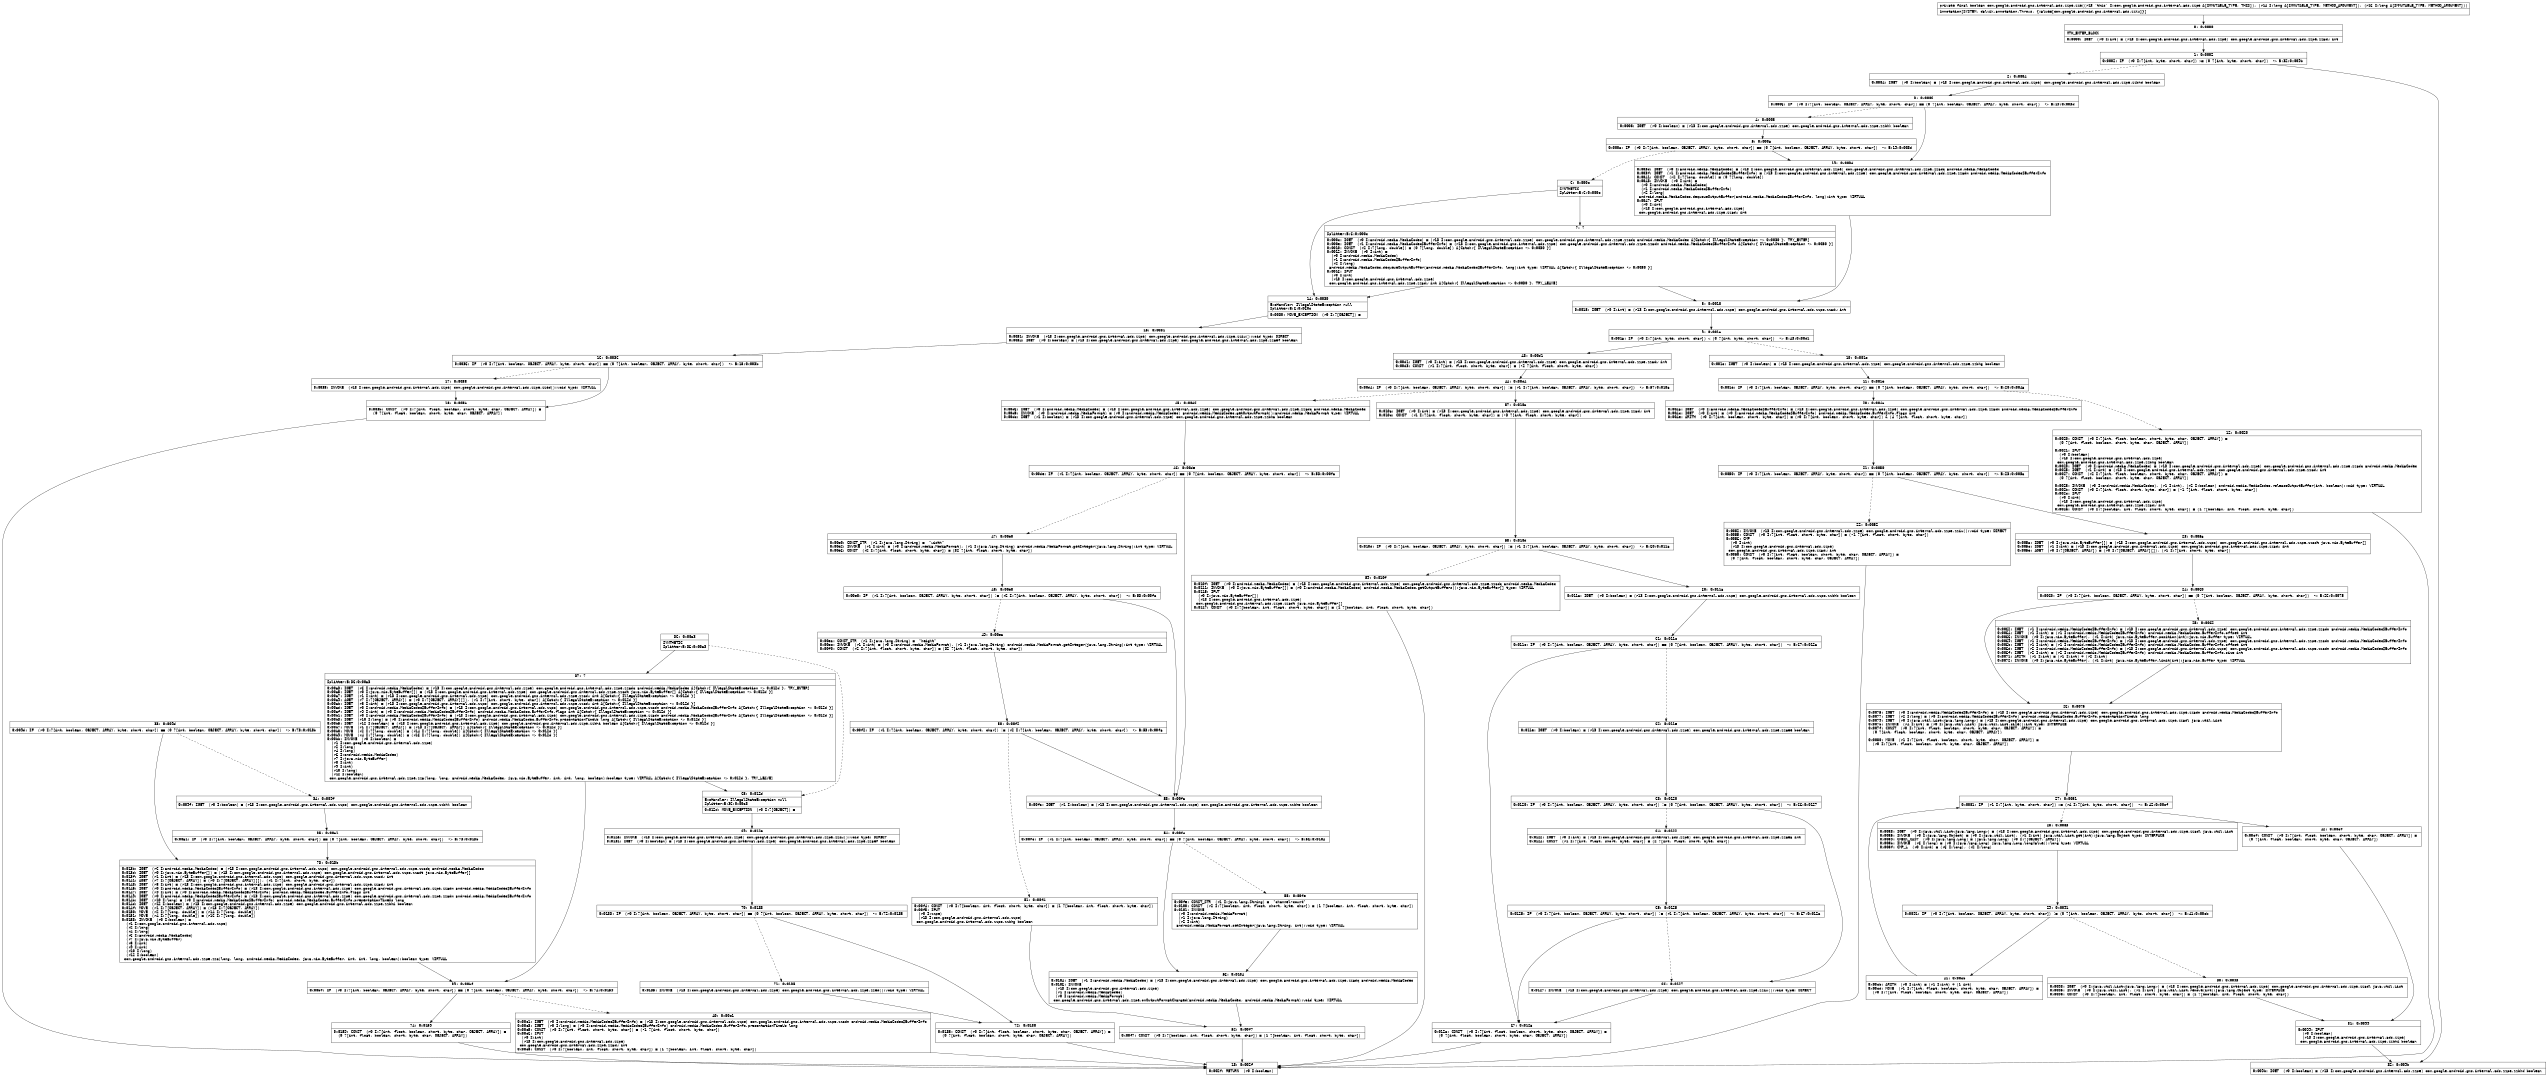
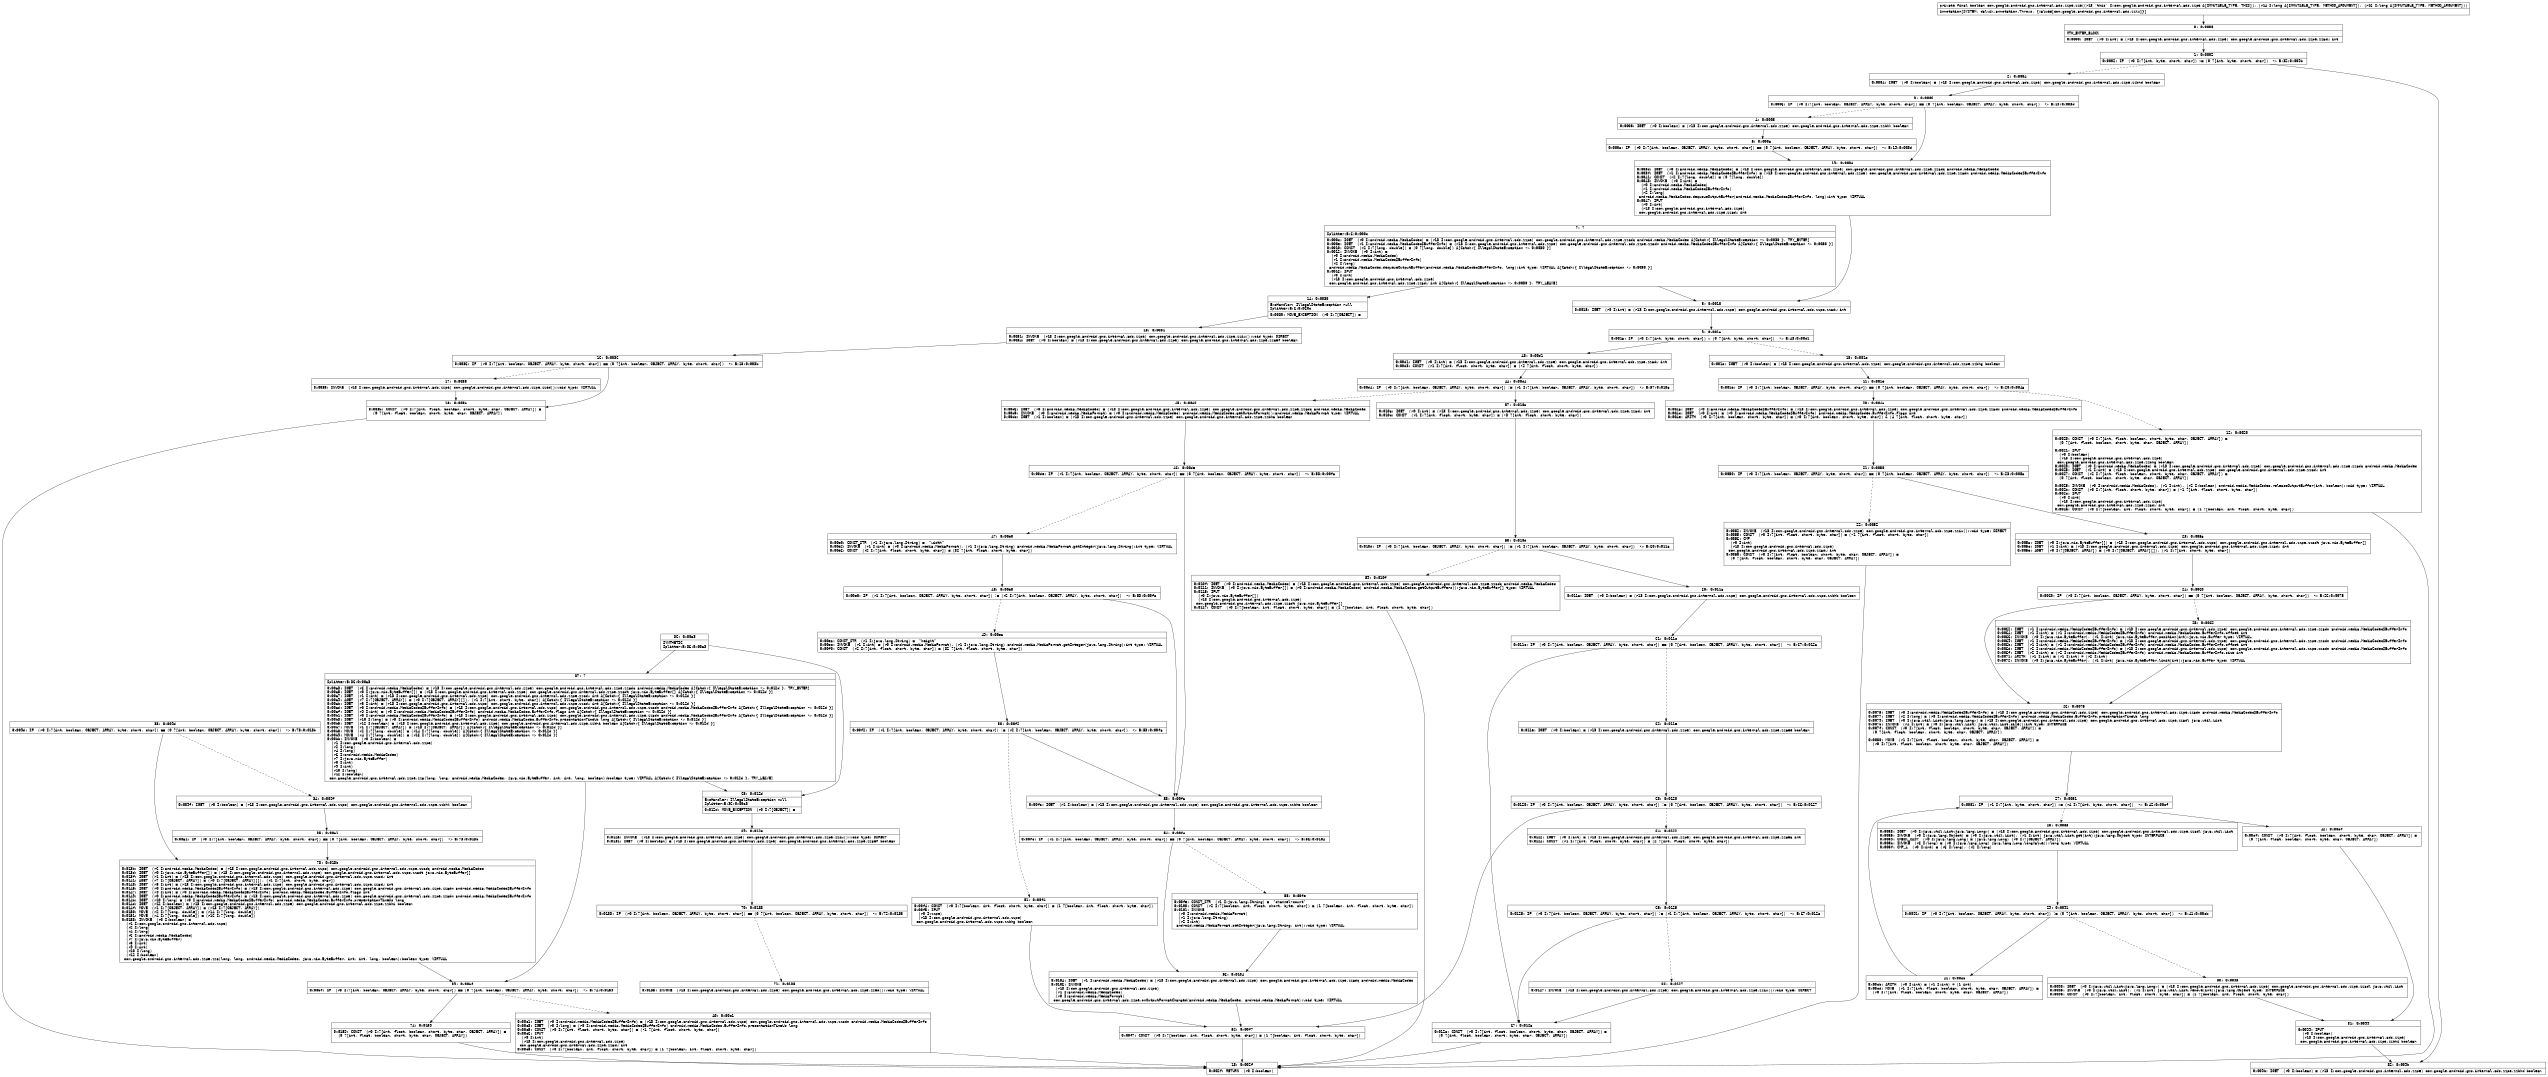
(1580, 188) -> none
(840, 679) -> (840, 679)
(1836, 891) -> (1467, 934)
(1025, 1033) -> none
